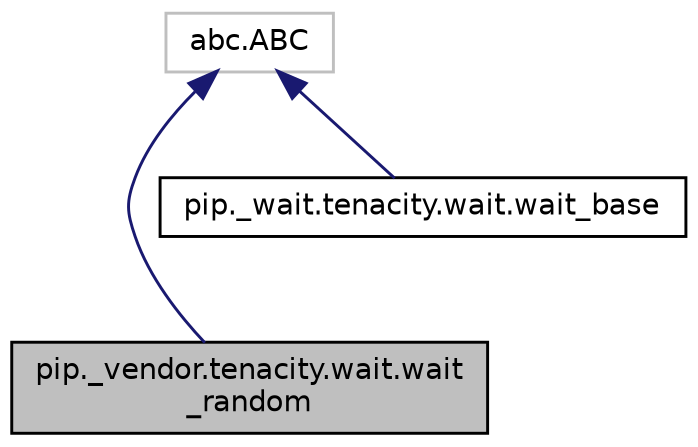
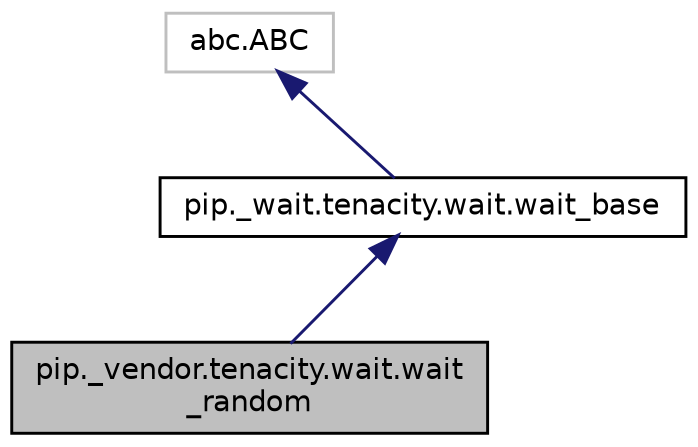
(130, 218) -> (334, 300)
